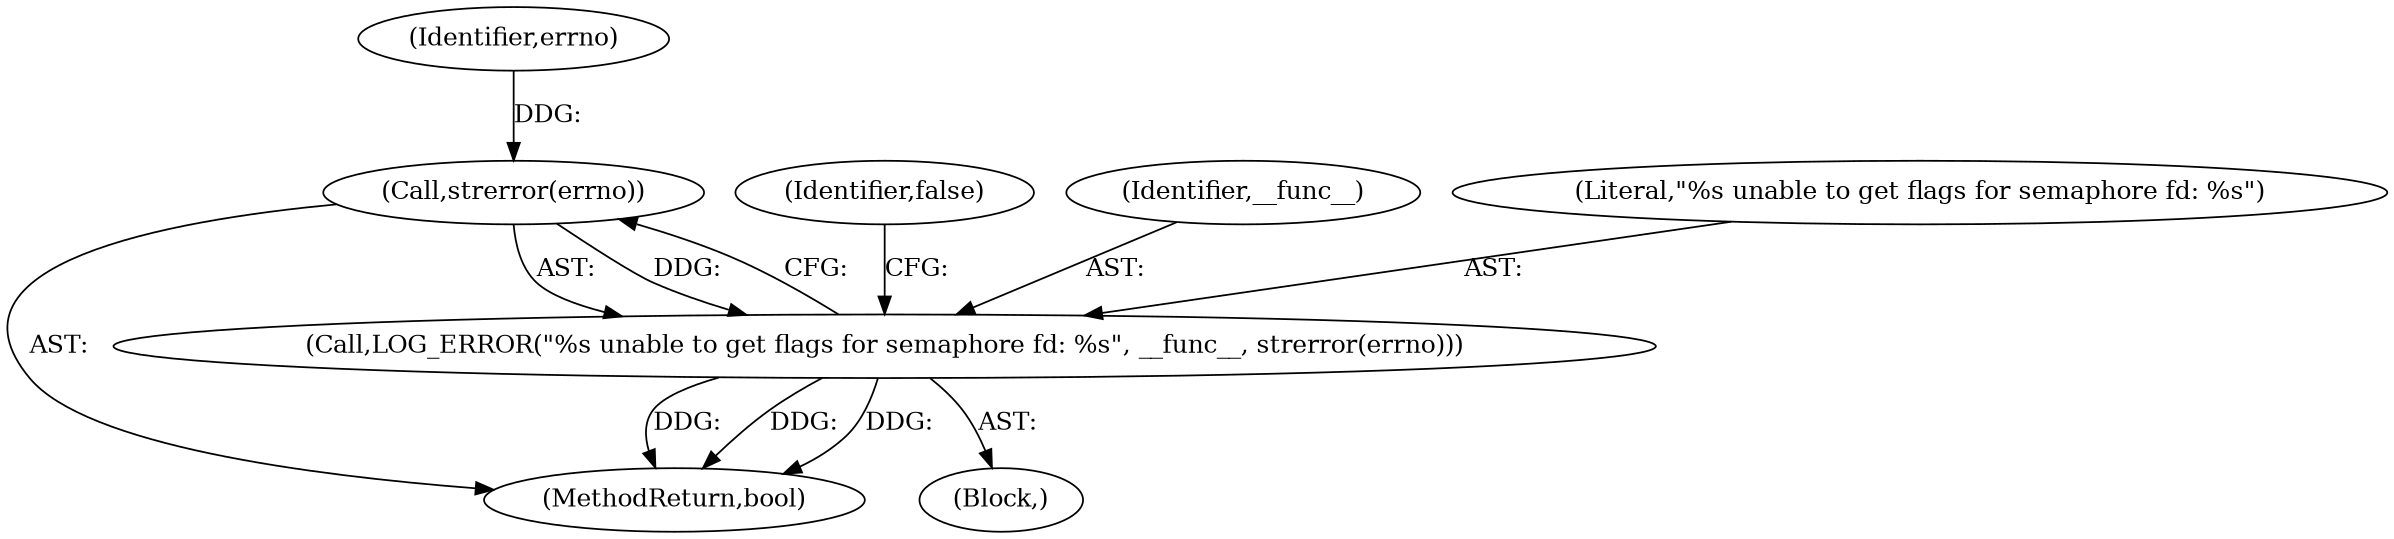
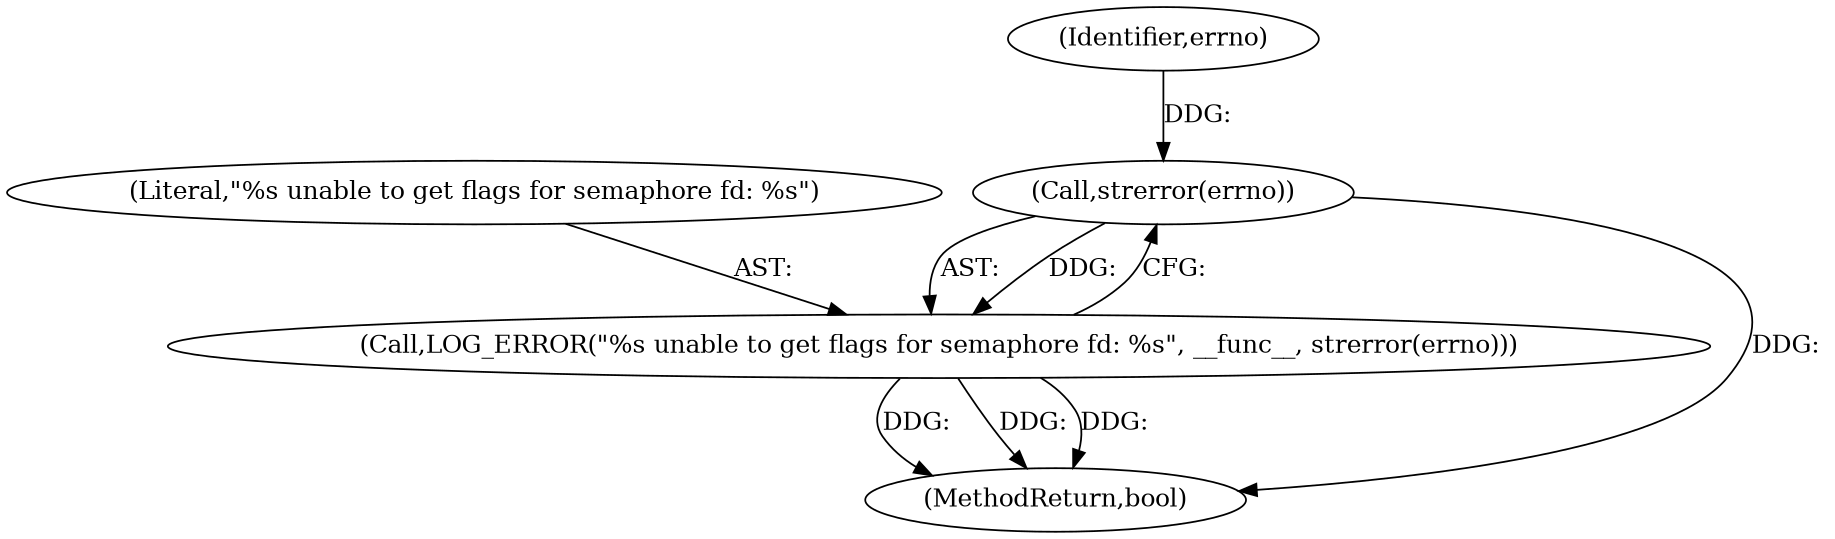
(885, 193) -> none
(1243, 193) -> none
(63, 346) -> (1790, 346)
(1001, 500) -> none
